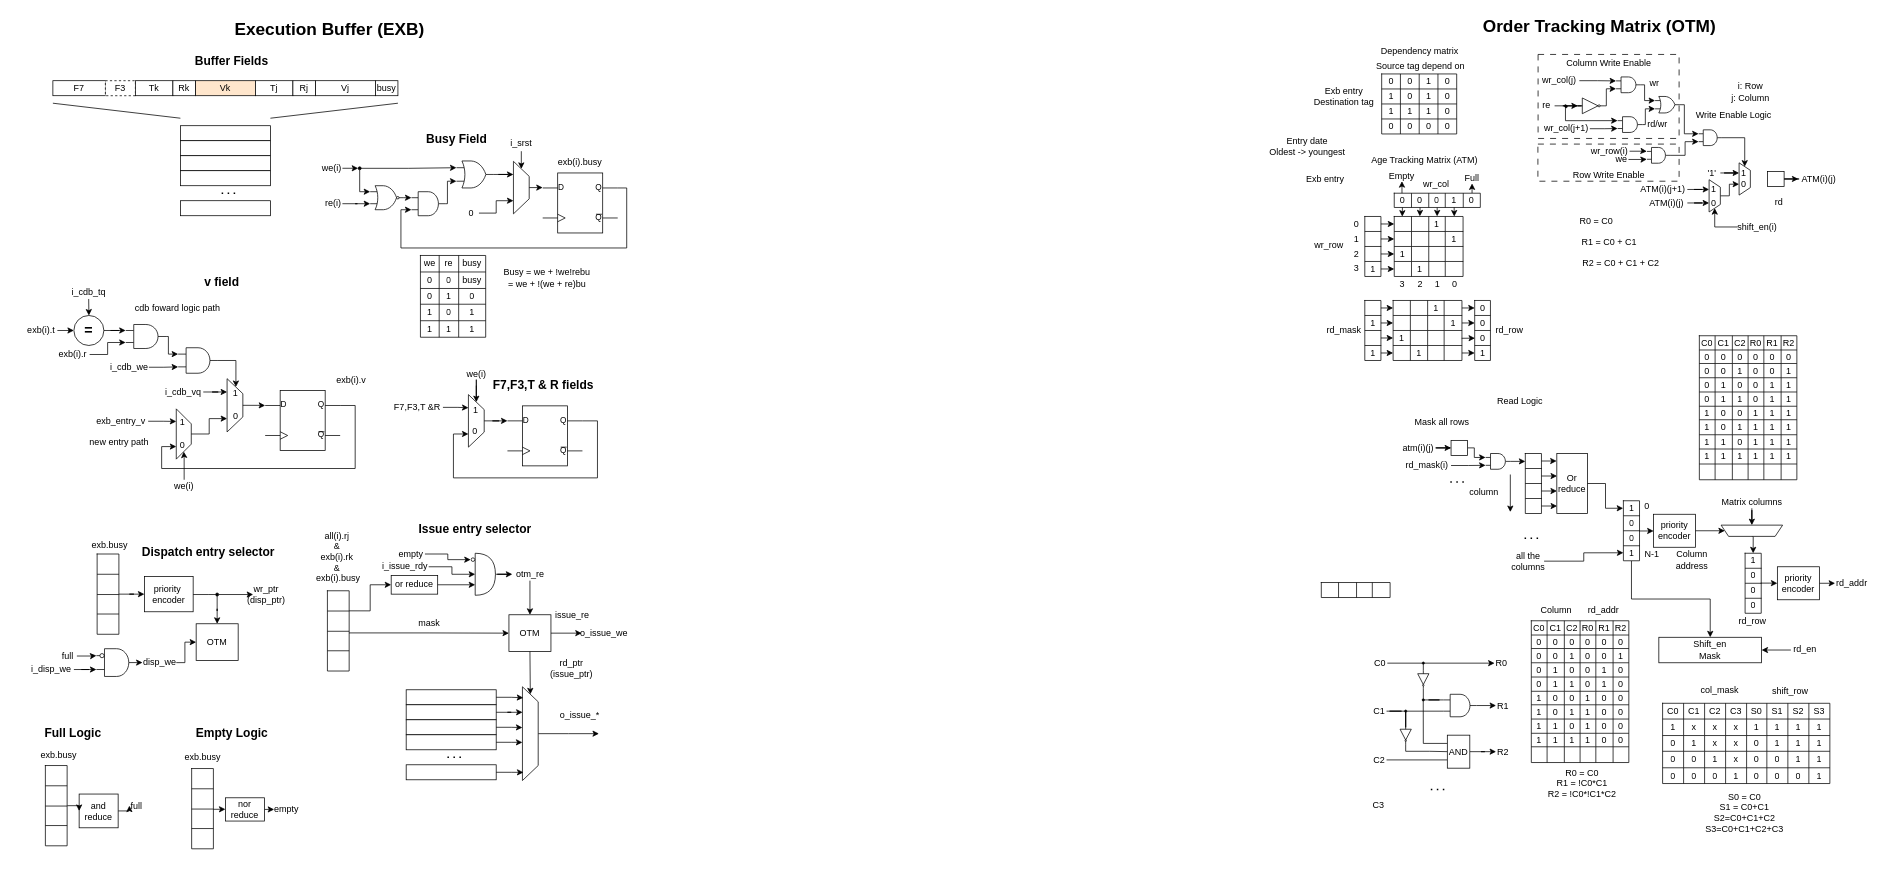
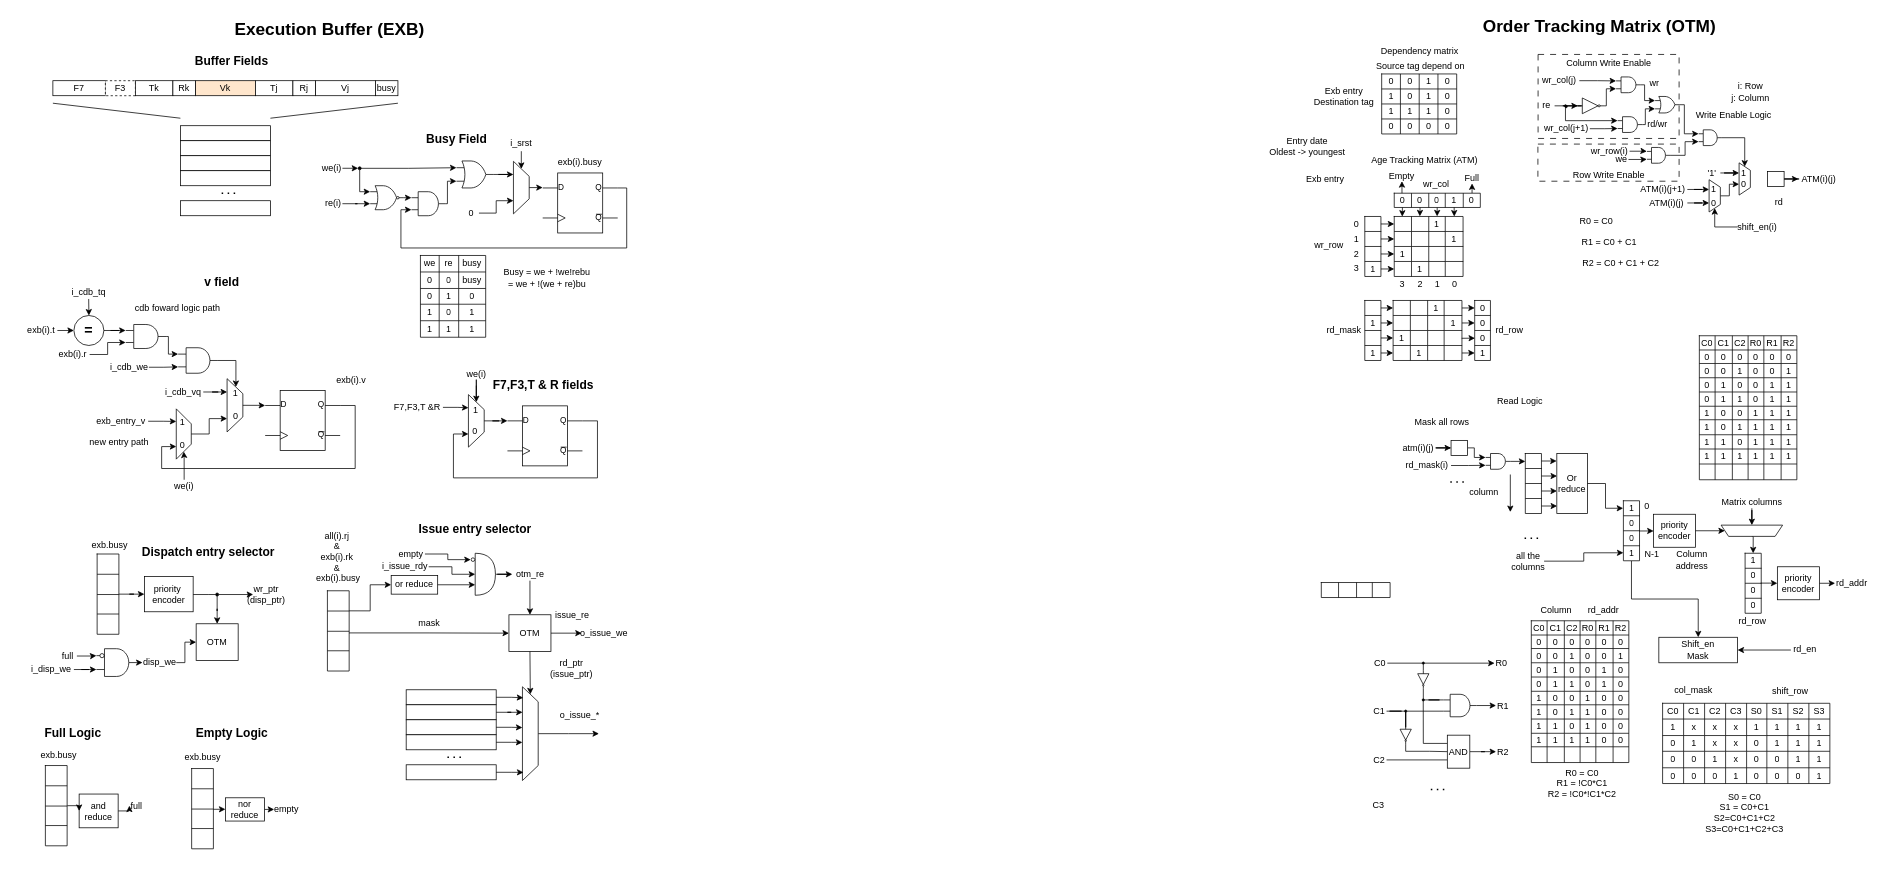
(1710, 650) -> (1698, 650)
(1720, 690) -> (1694, 690)
